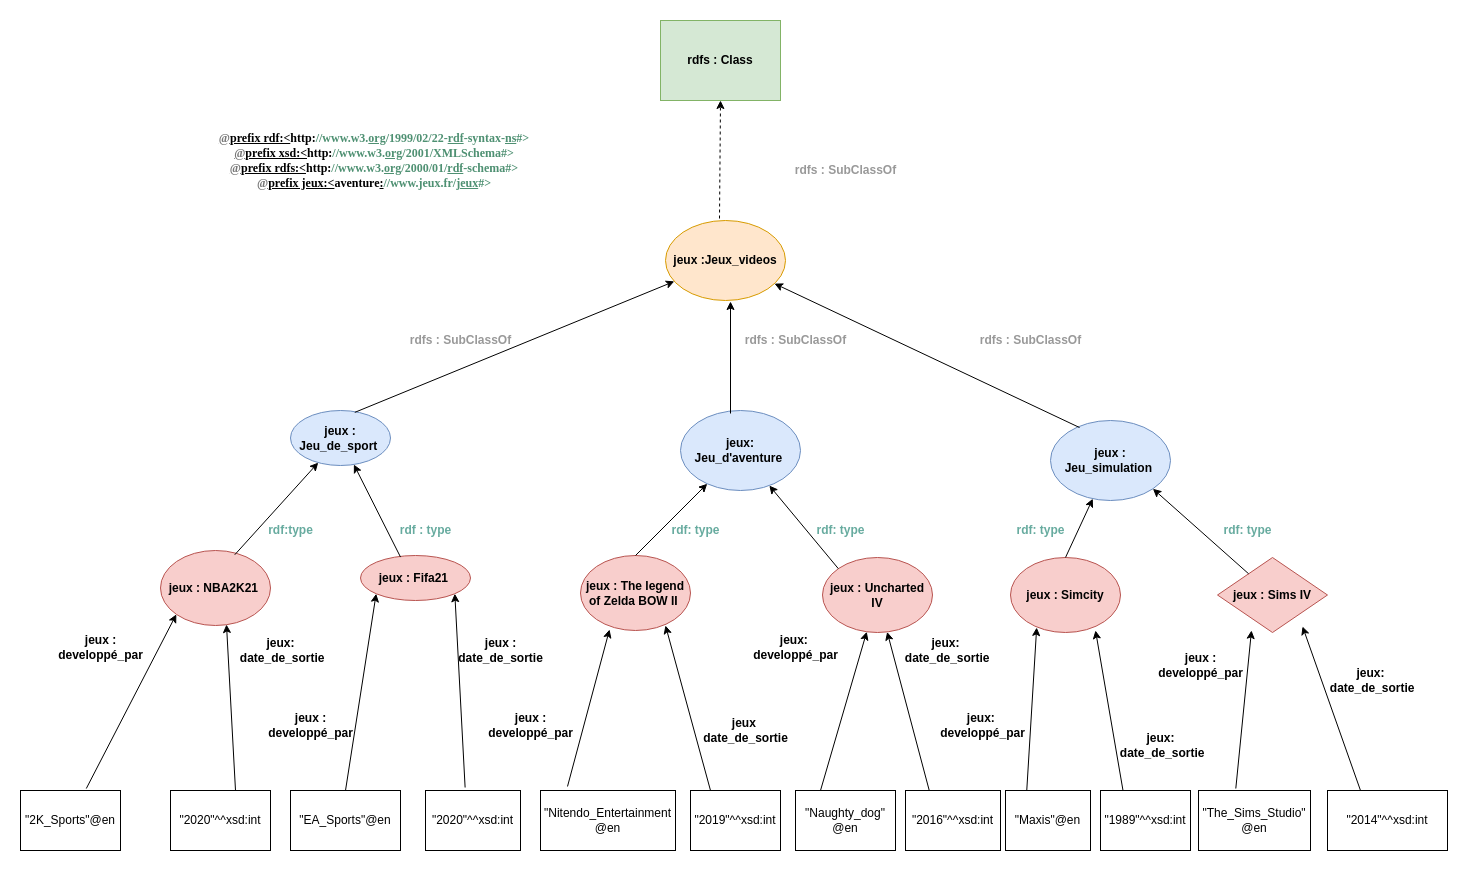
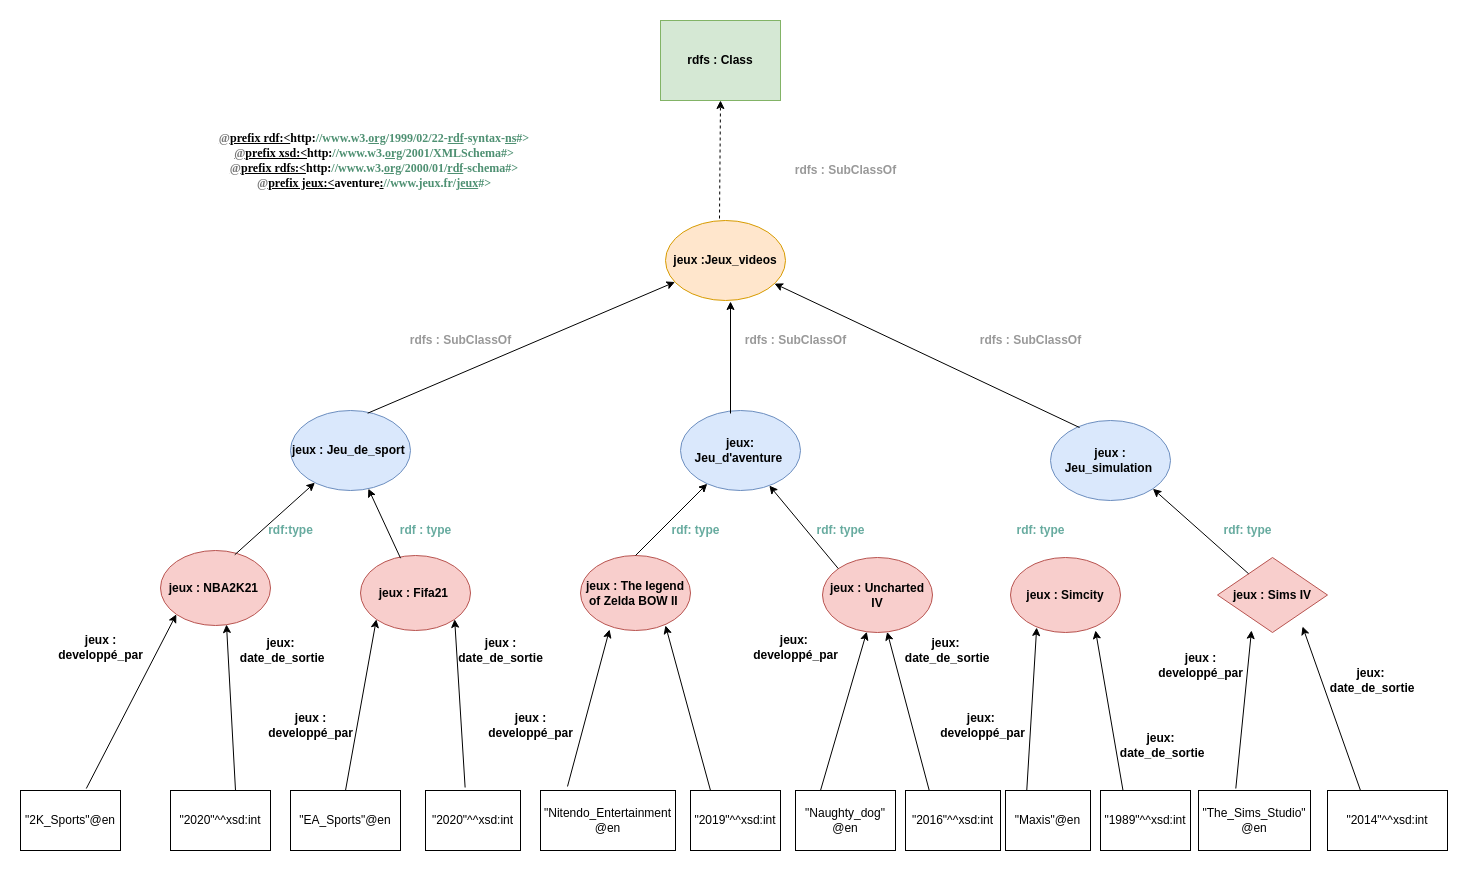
(341, 438) -> (351, 451)
(1078, 531) -> none
(416, 578) -> (416, 593)
(746, 731) -> none
